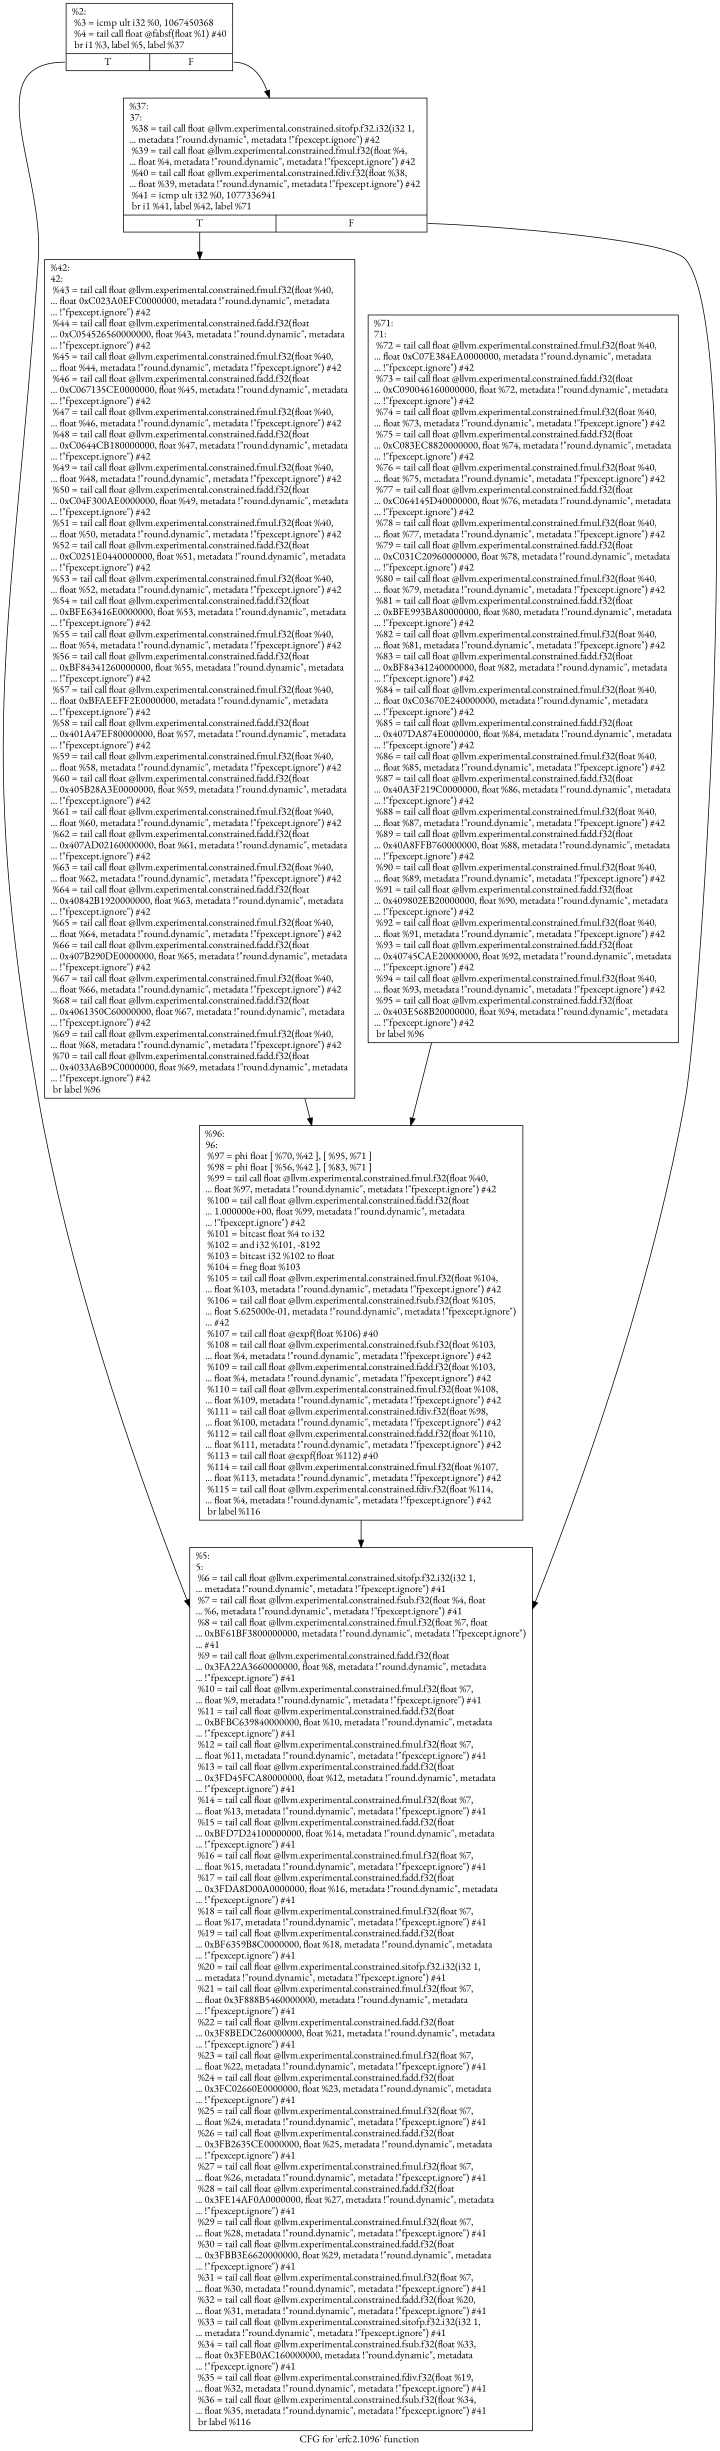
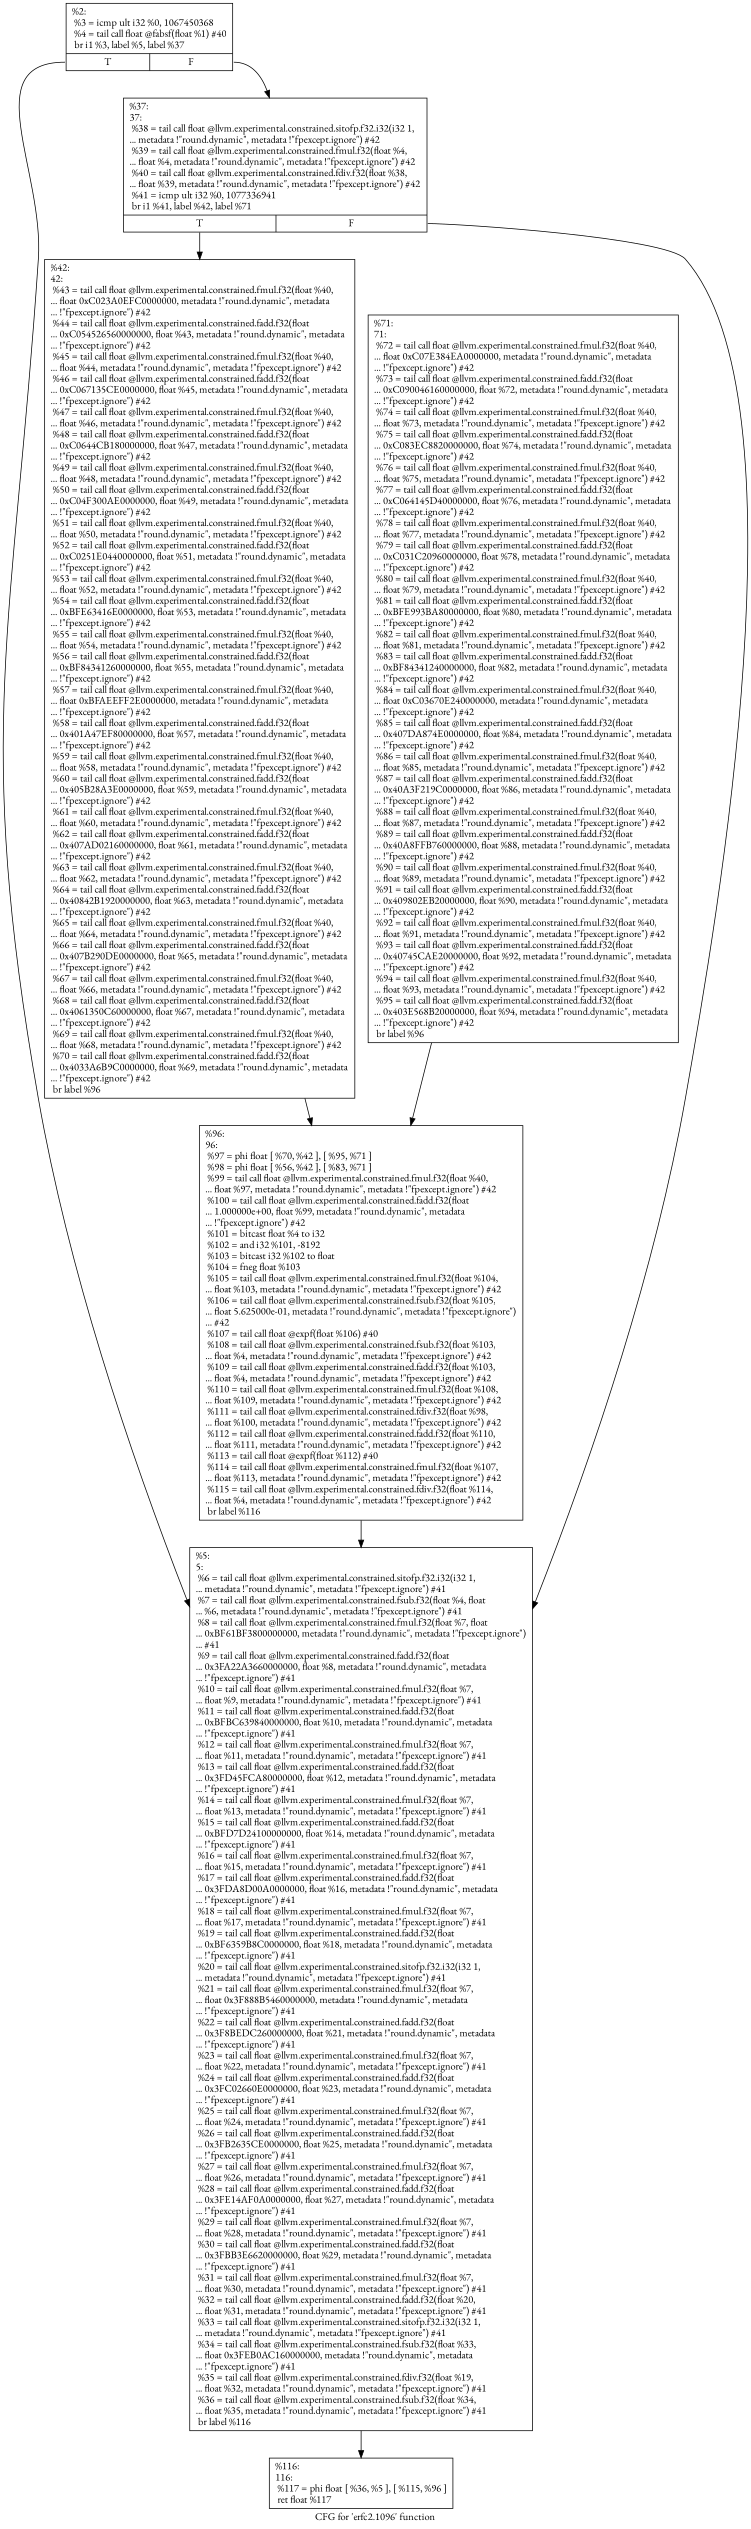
none -> (361, 2483)
